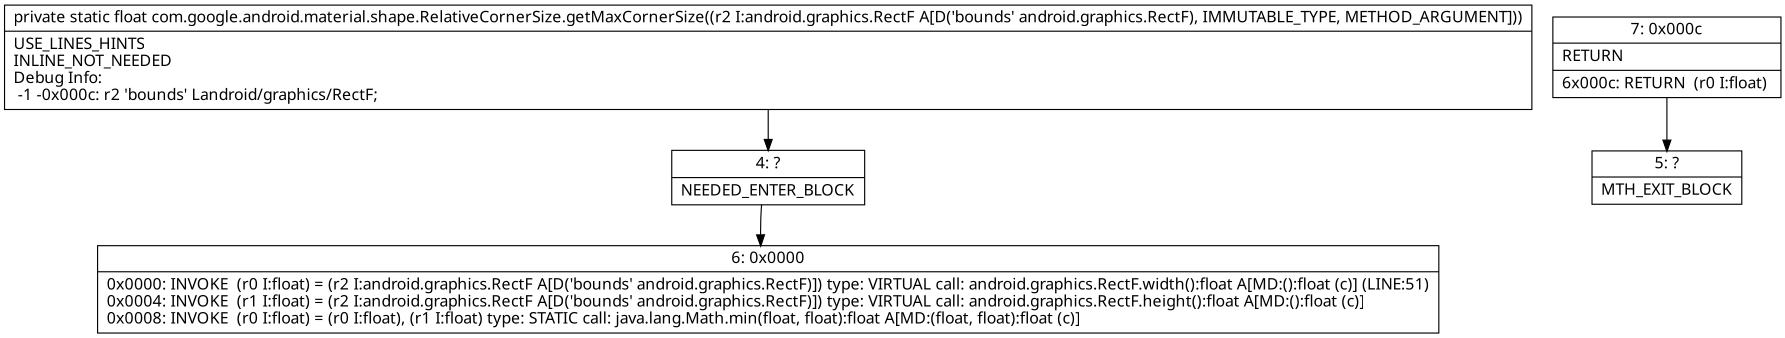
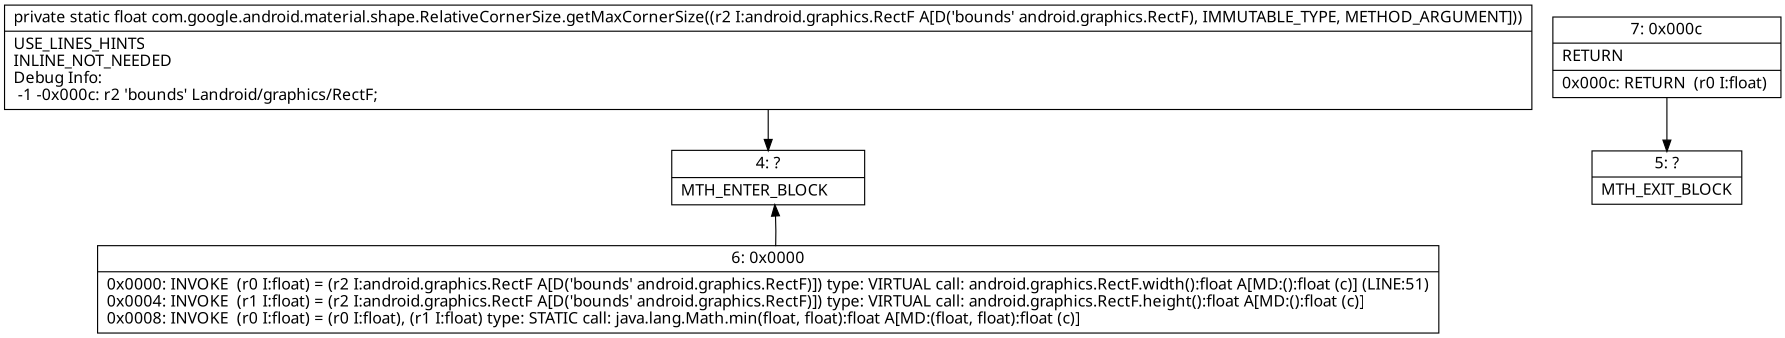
(1667, 83) -> (1667, 83)
(768, 191) -> (755, 191)
(761, 220) -> (776, 231)
